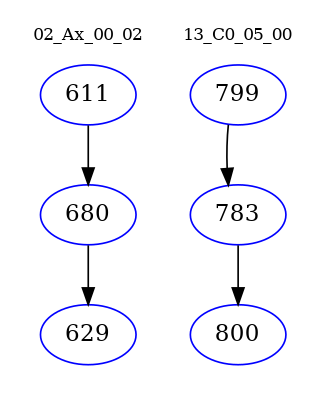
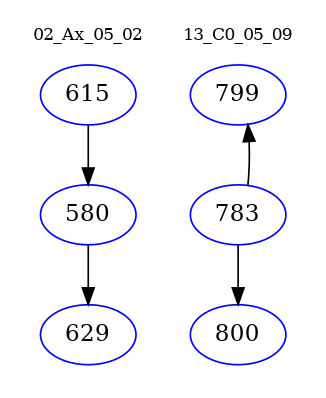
(88, 36) -> (88, 36)
(238, 36) -> (238, 36)
(88, 95) -> (88, 95)
(227, 146) -> (249, 164)
(88, 215) -> (88, 215)
